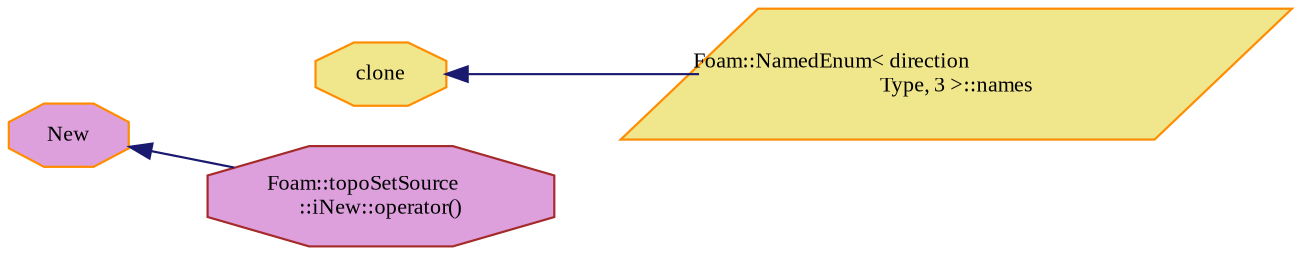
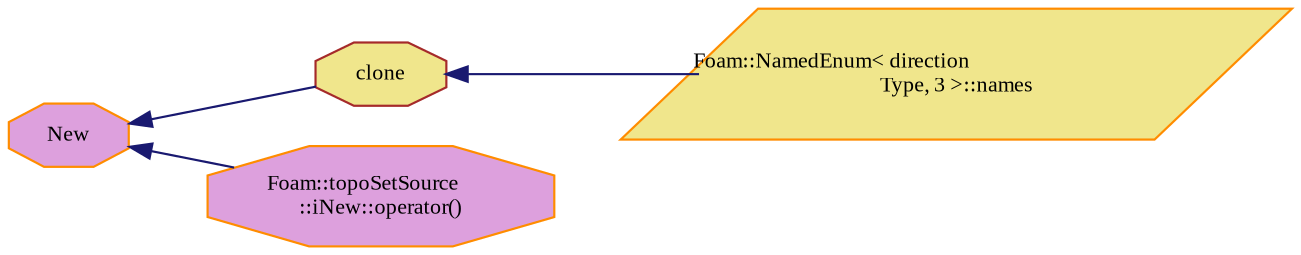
(381, 74) -> (381, 74)
none -> (234, 103)
(381, 196) -> (381, 196)
